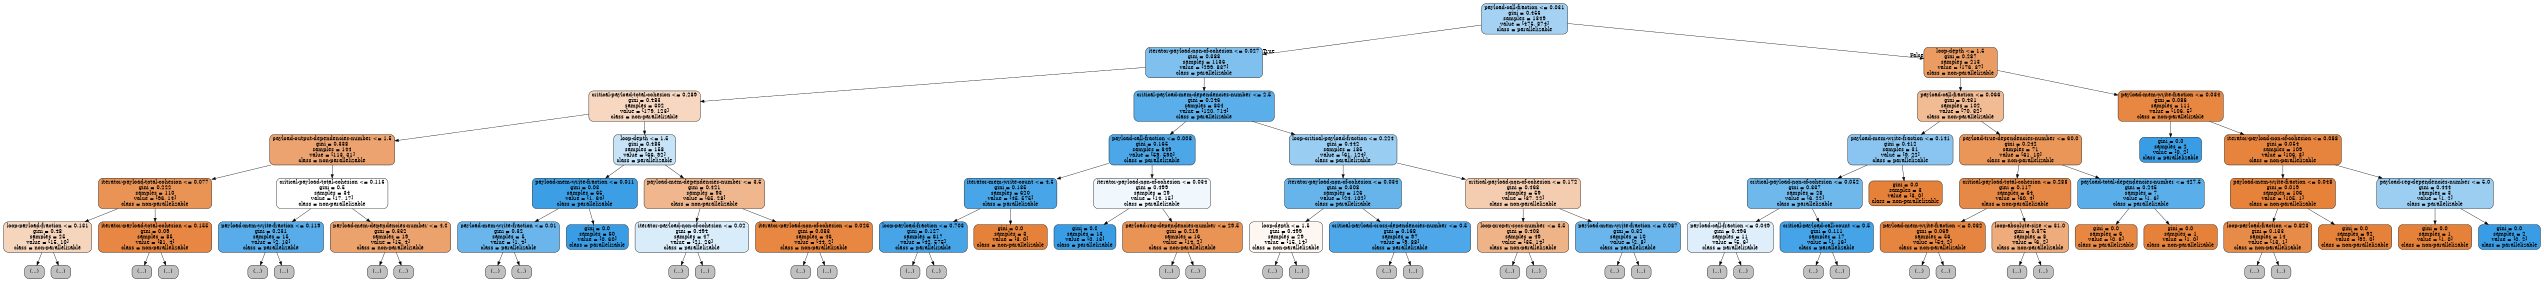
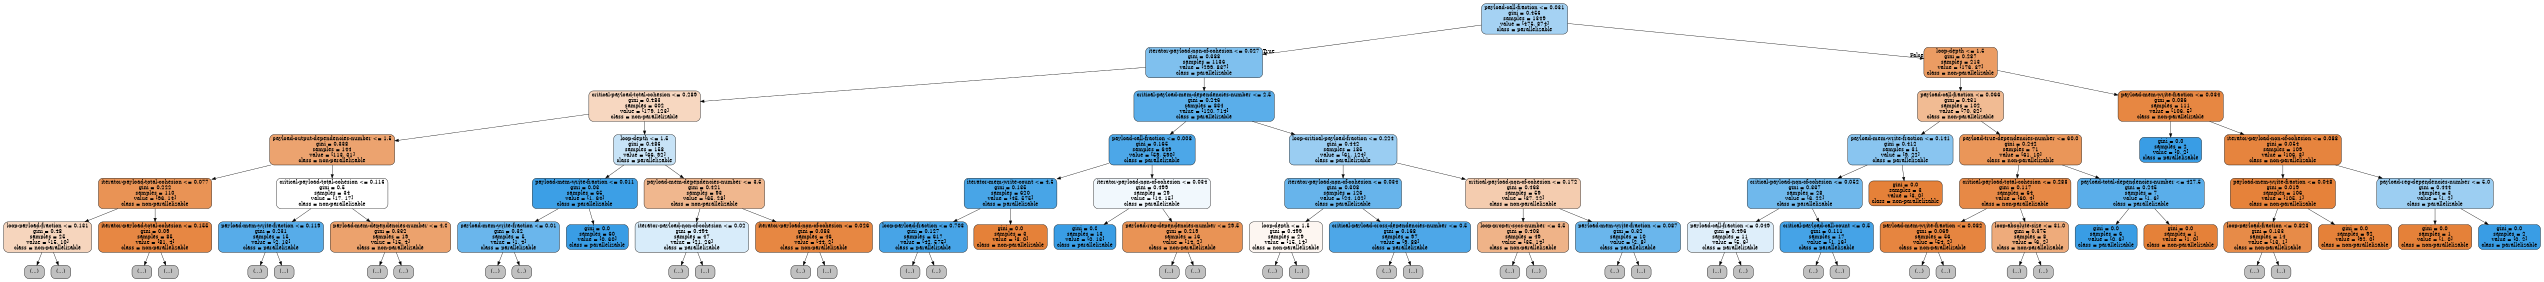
(2106, 237) -> (2106, 237)
